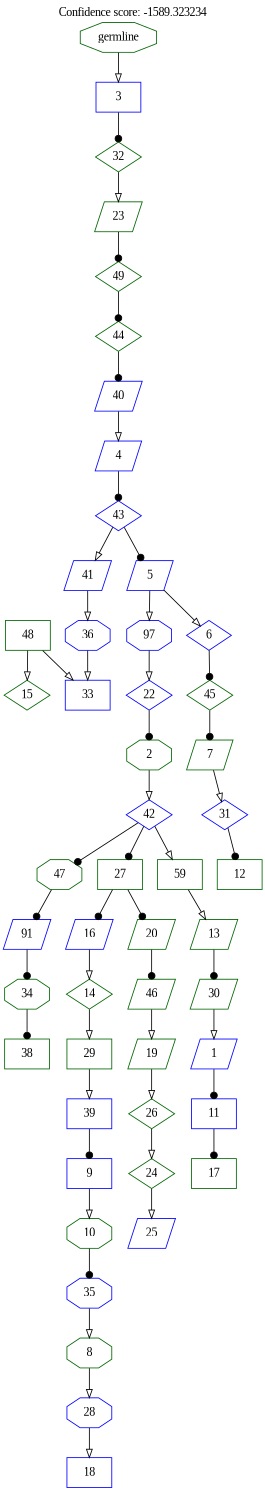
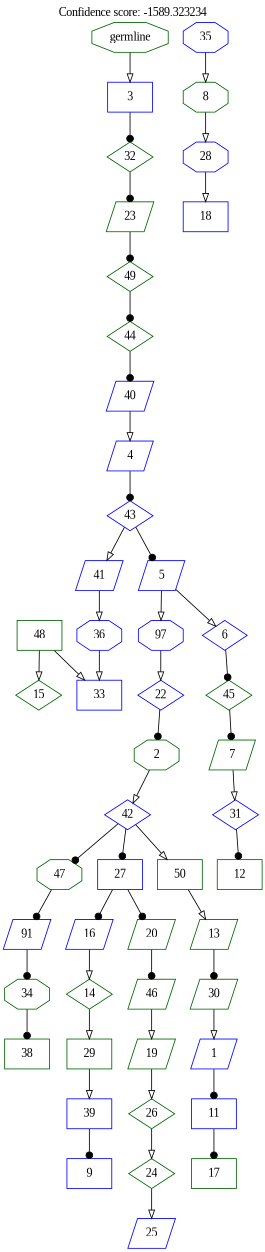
(118, 183) -> (130, 184)
(120, 875) -> (120, 875)
(180, 875) -> (180, 875)
(89, 1233) -> none
